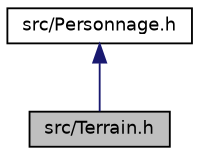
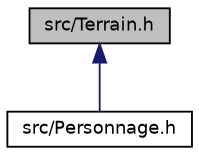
(100, 87) -> (100, 87)
